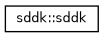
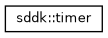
(52, 19) -> (54, 19)
